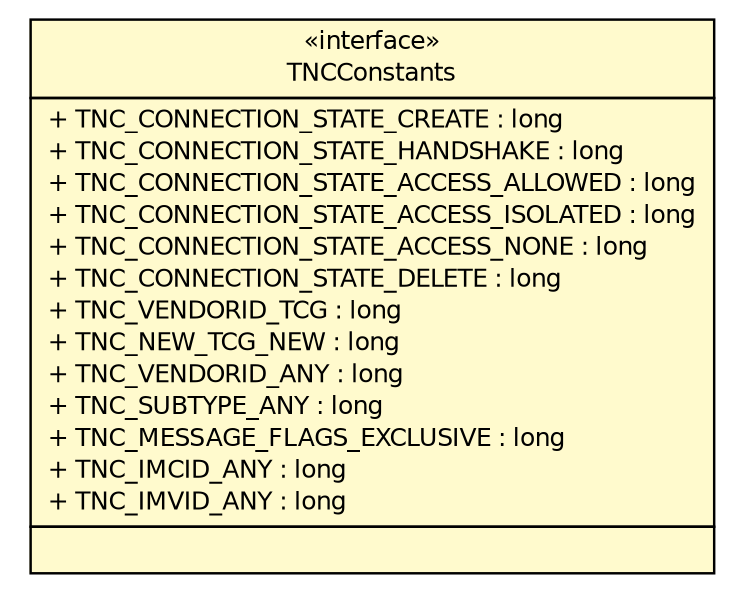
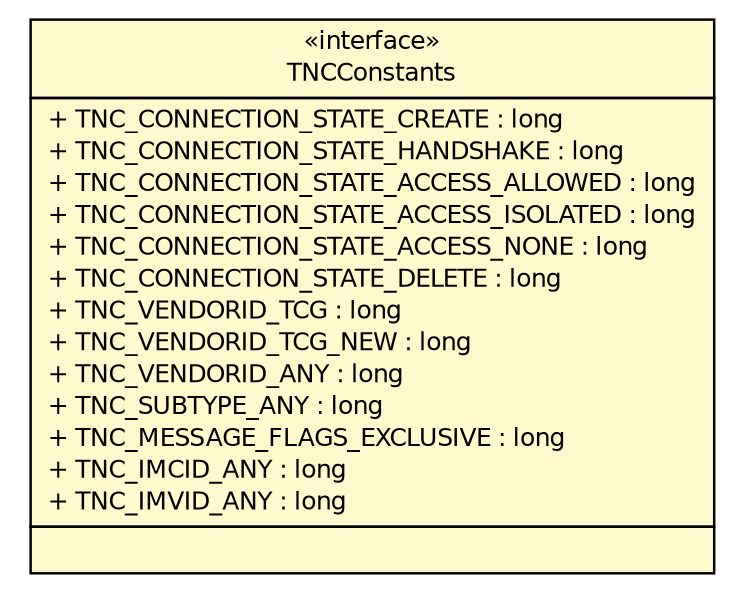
(224, 343) -> (260, 343)
